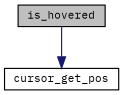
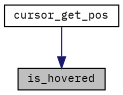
(62, 42) -> (62, 42)
